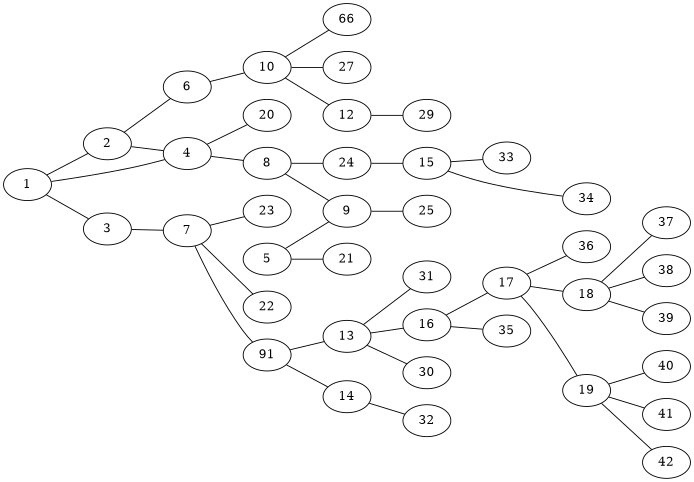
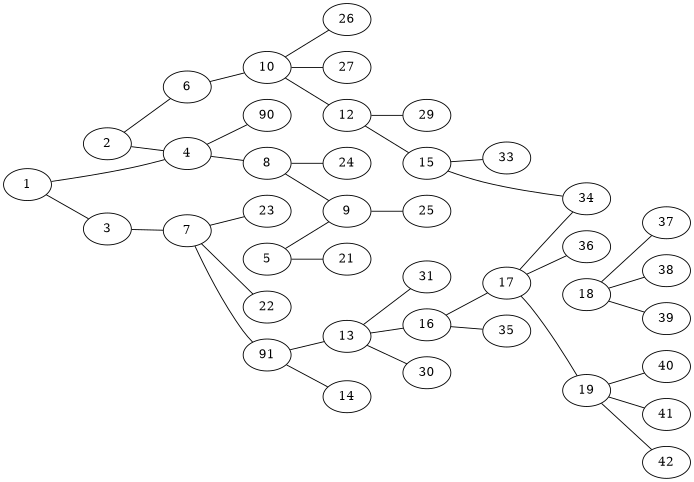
(347, 20) -> (347, 20)
(267, 115) -> (267, 115)
(387, 163) -> (387, 139)
(68, 164) -> none
(547, 289) -> (546, 241)
(427, 421) -> none
